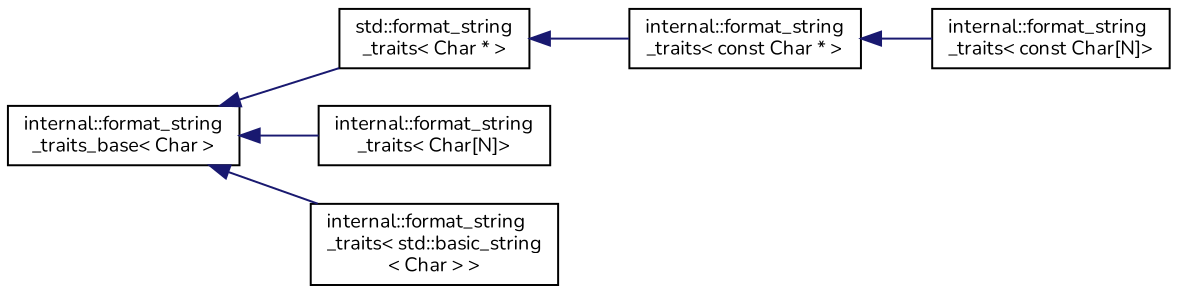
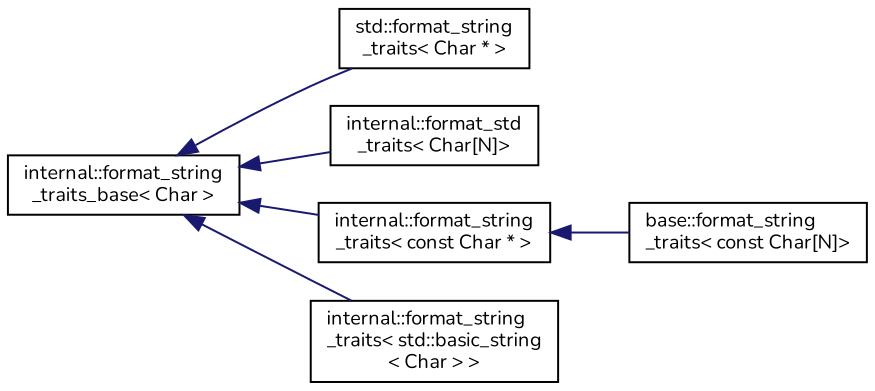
(590, 39) -> (289, 210)
(1051, 39) -> (748, 233)
(434, 136) -> (434, 136)
